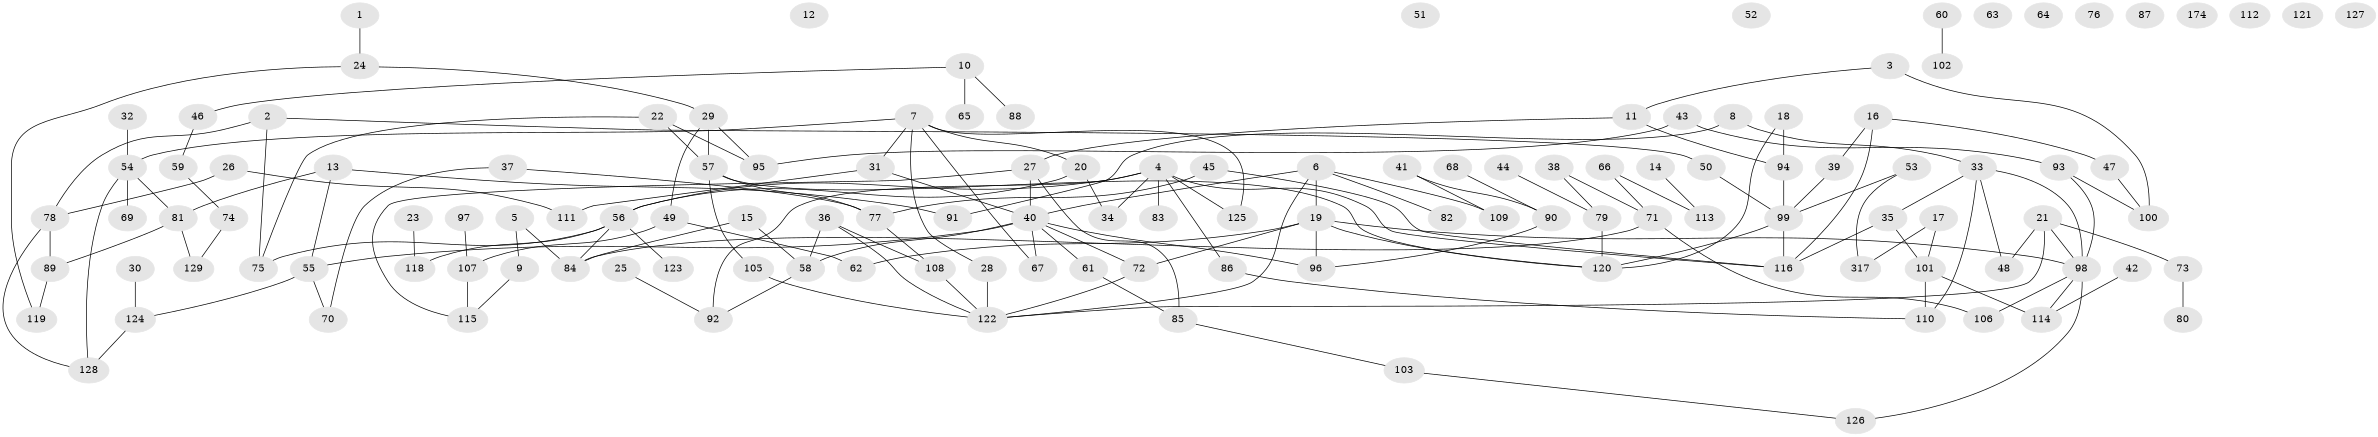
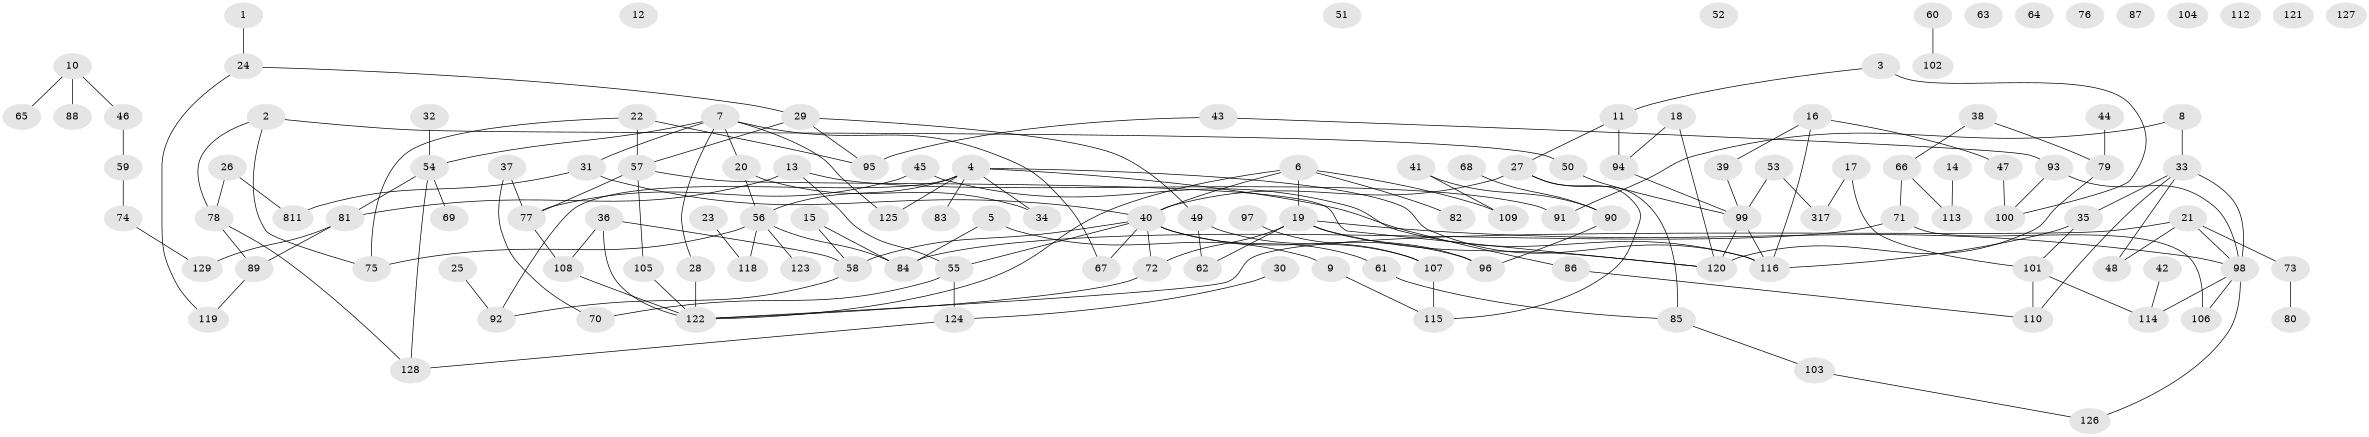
(2197, 15) -> (2188, 15)
(1603, 193) -> (1940, 142)
(567, 218) -> (293, 218)
